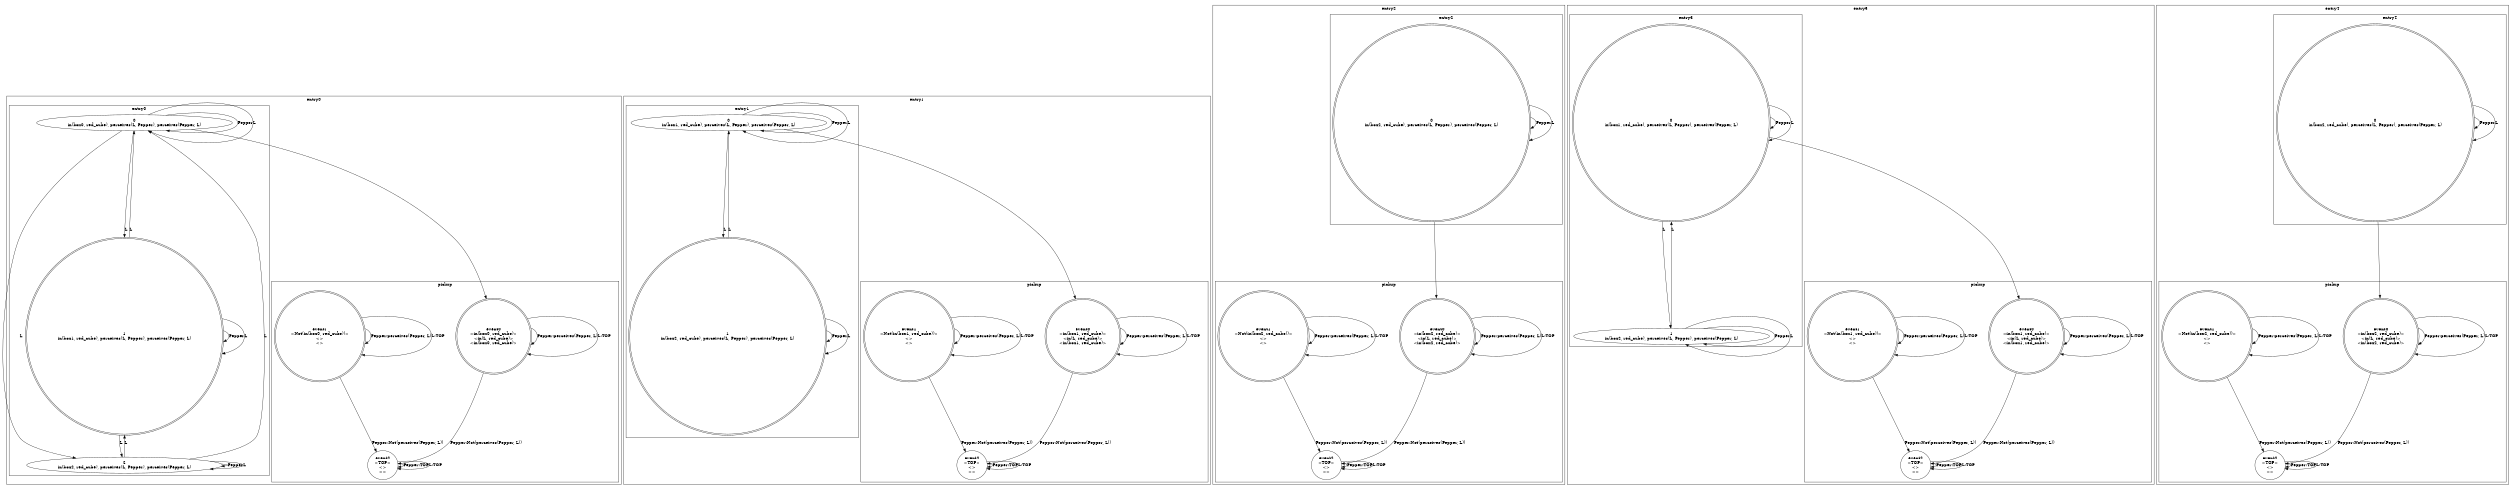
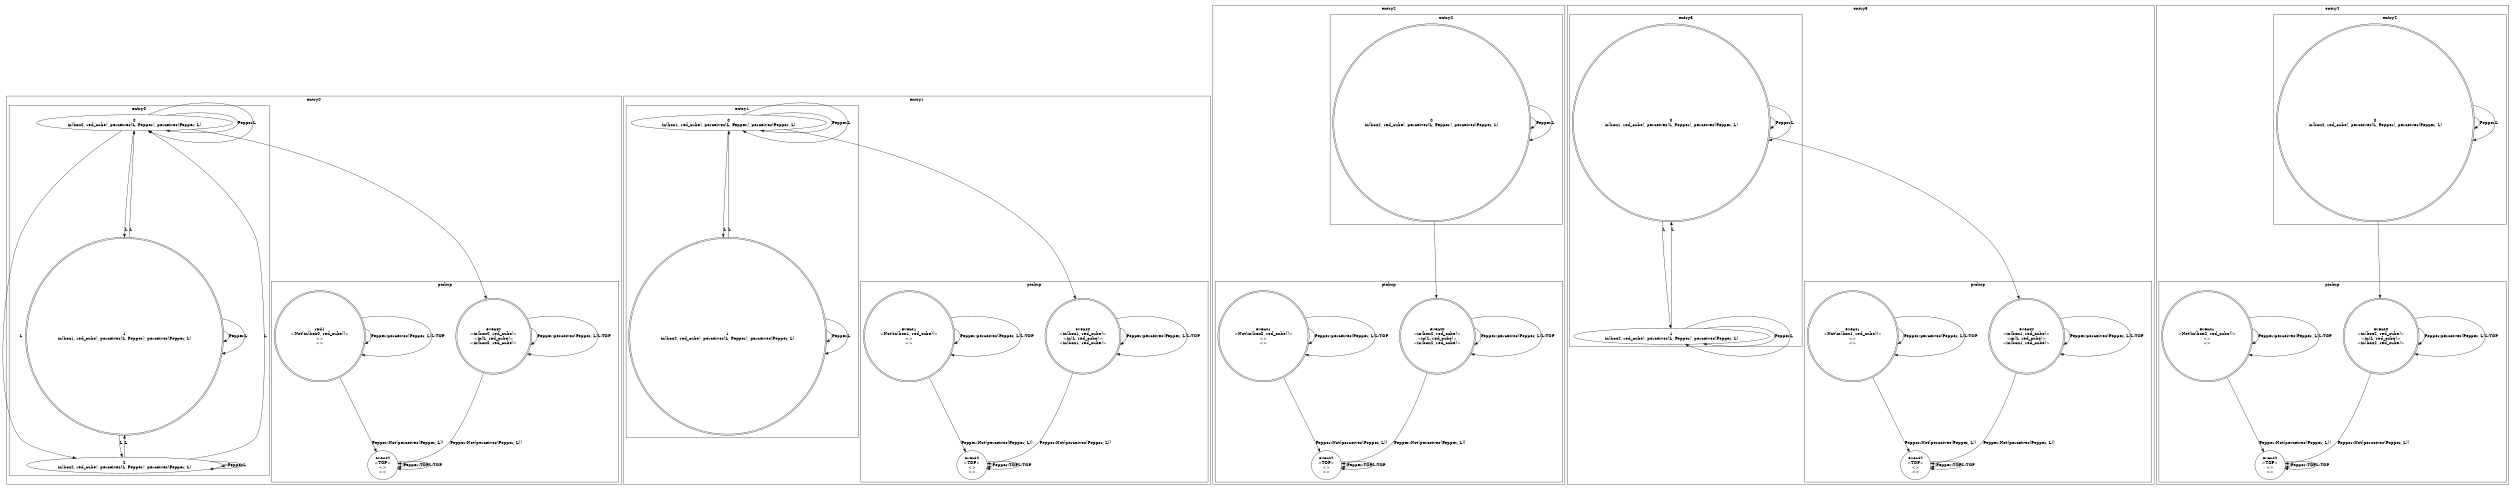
(320, 336) -> (320, 336)
